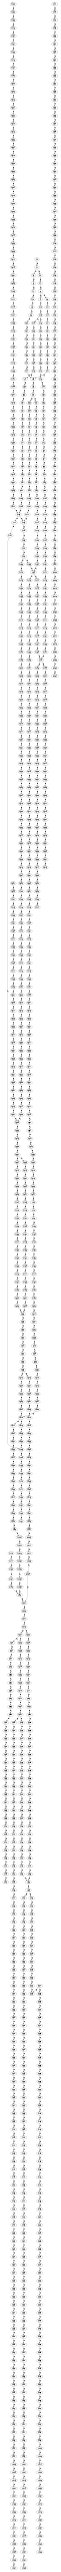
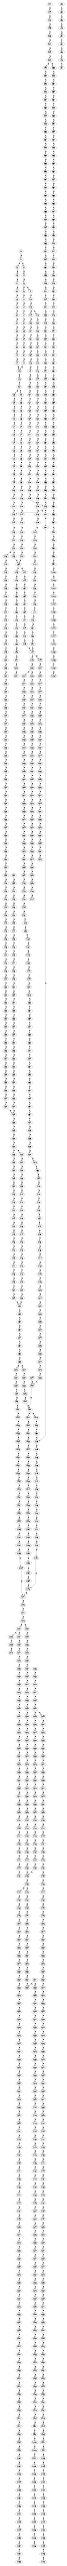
(13, 72) -> (48, 64)
(29, 688) -> (28, 672)
(37, 1397) -> (36, 1381)
none -> (37, 1517)
(20, 1667) -> none
